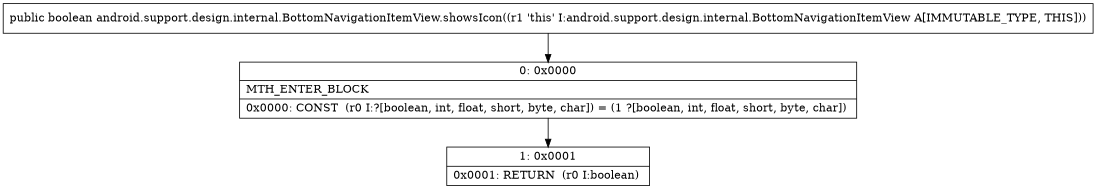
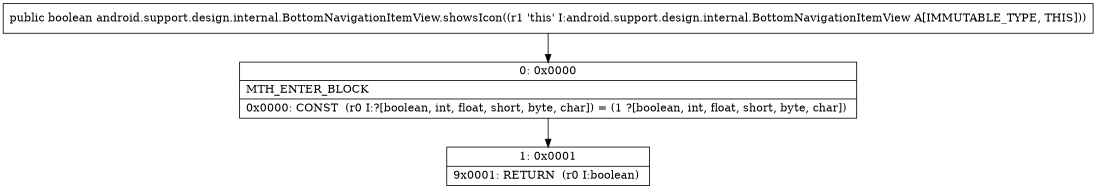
(548, 176) -> (548, 176)
